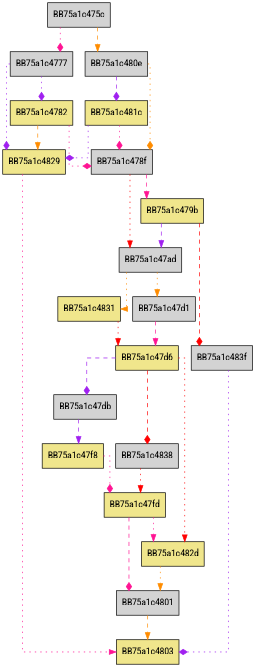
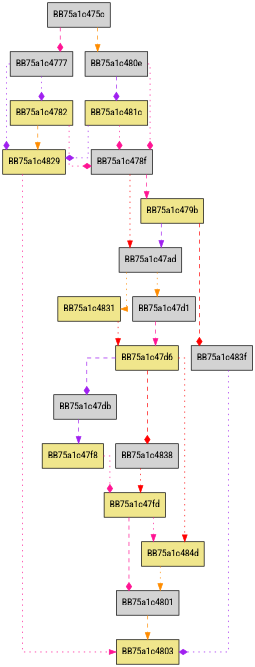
(60, 35) -> (60, 35)
(150, 102) -> (150, 102)
(173, 554) -> (173, 554)
